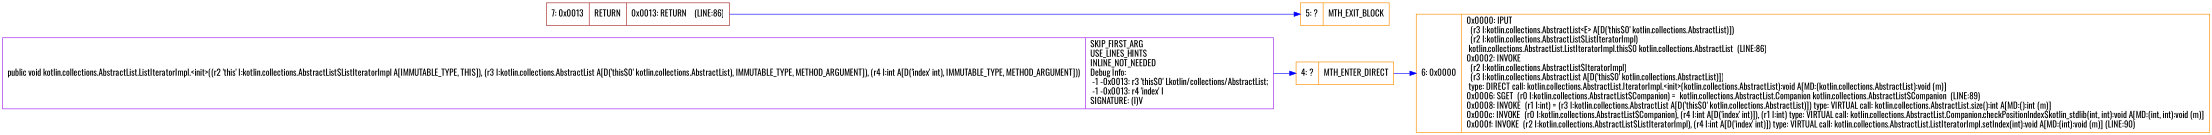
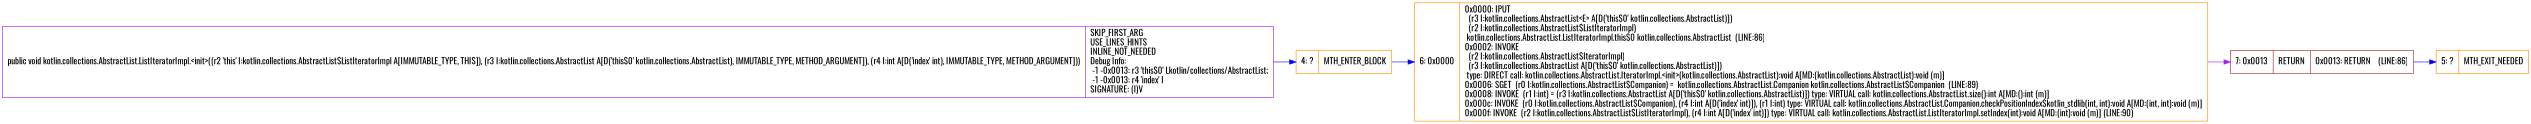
(1356, 14) -> (2494, 62)
none -> (2216, 62)
(1356, 73) -> (1355, 62)
